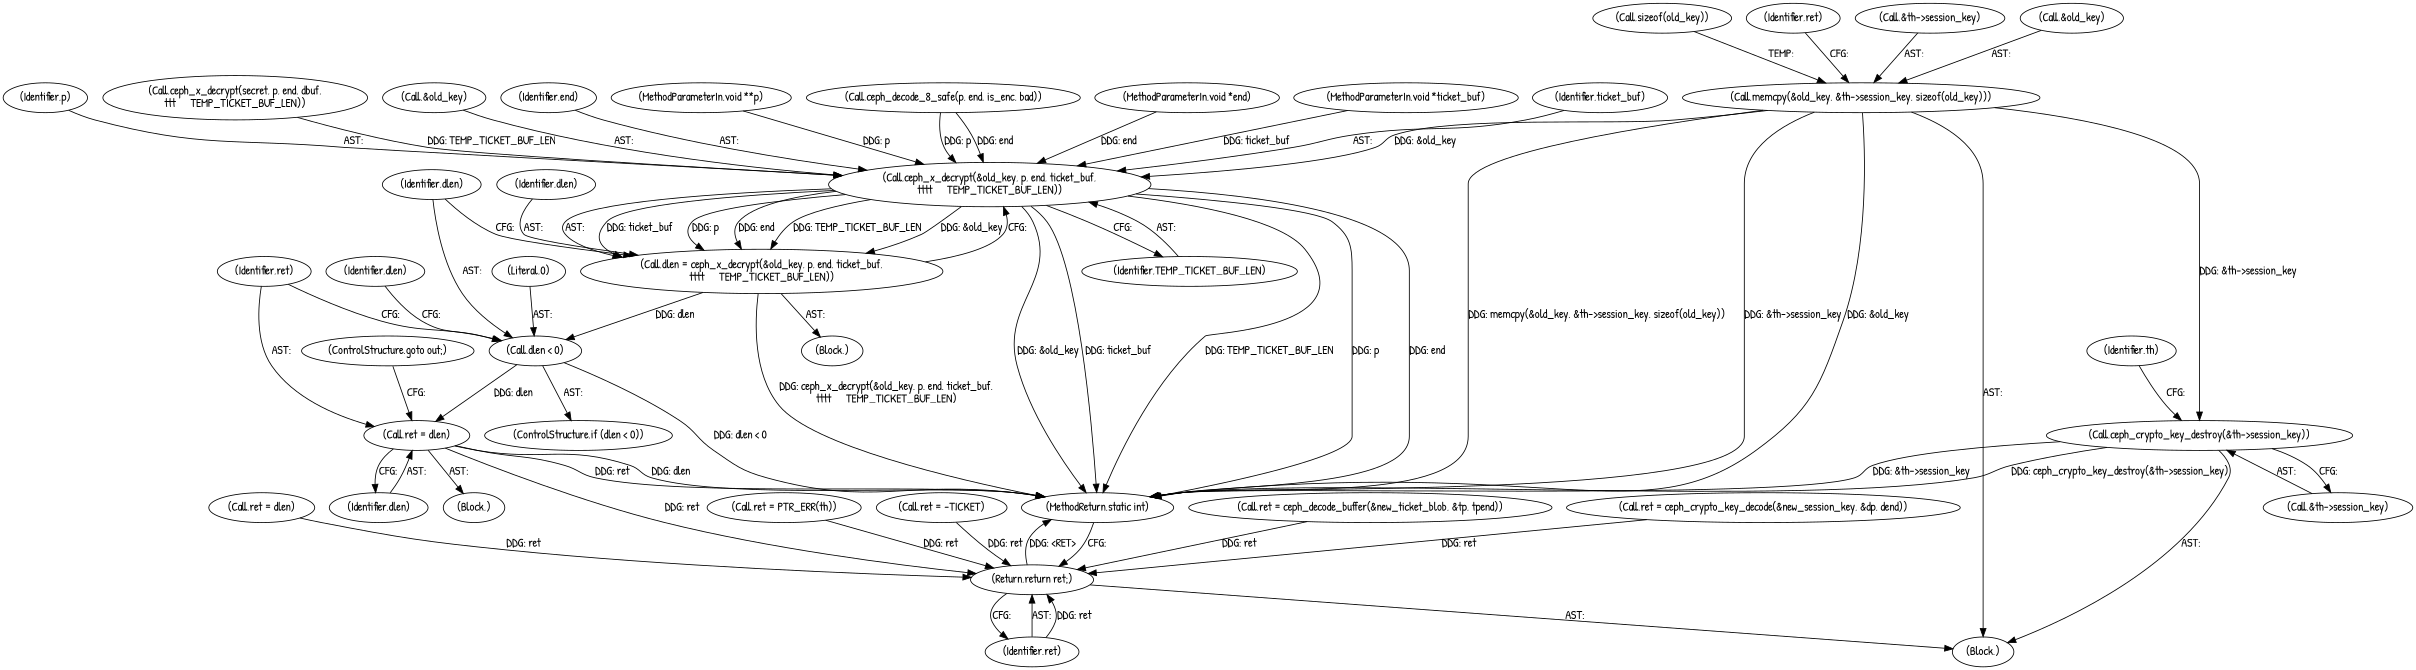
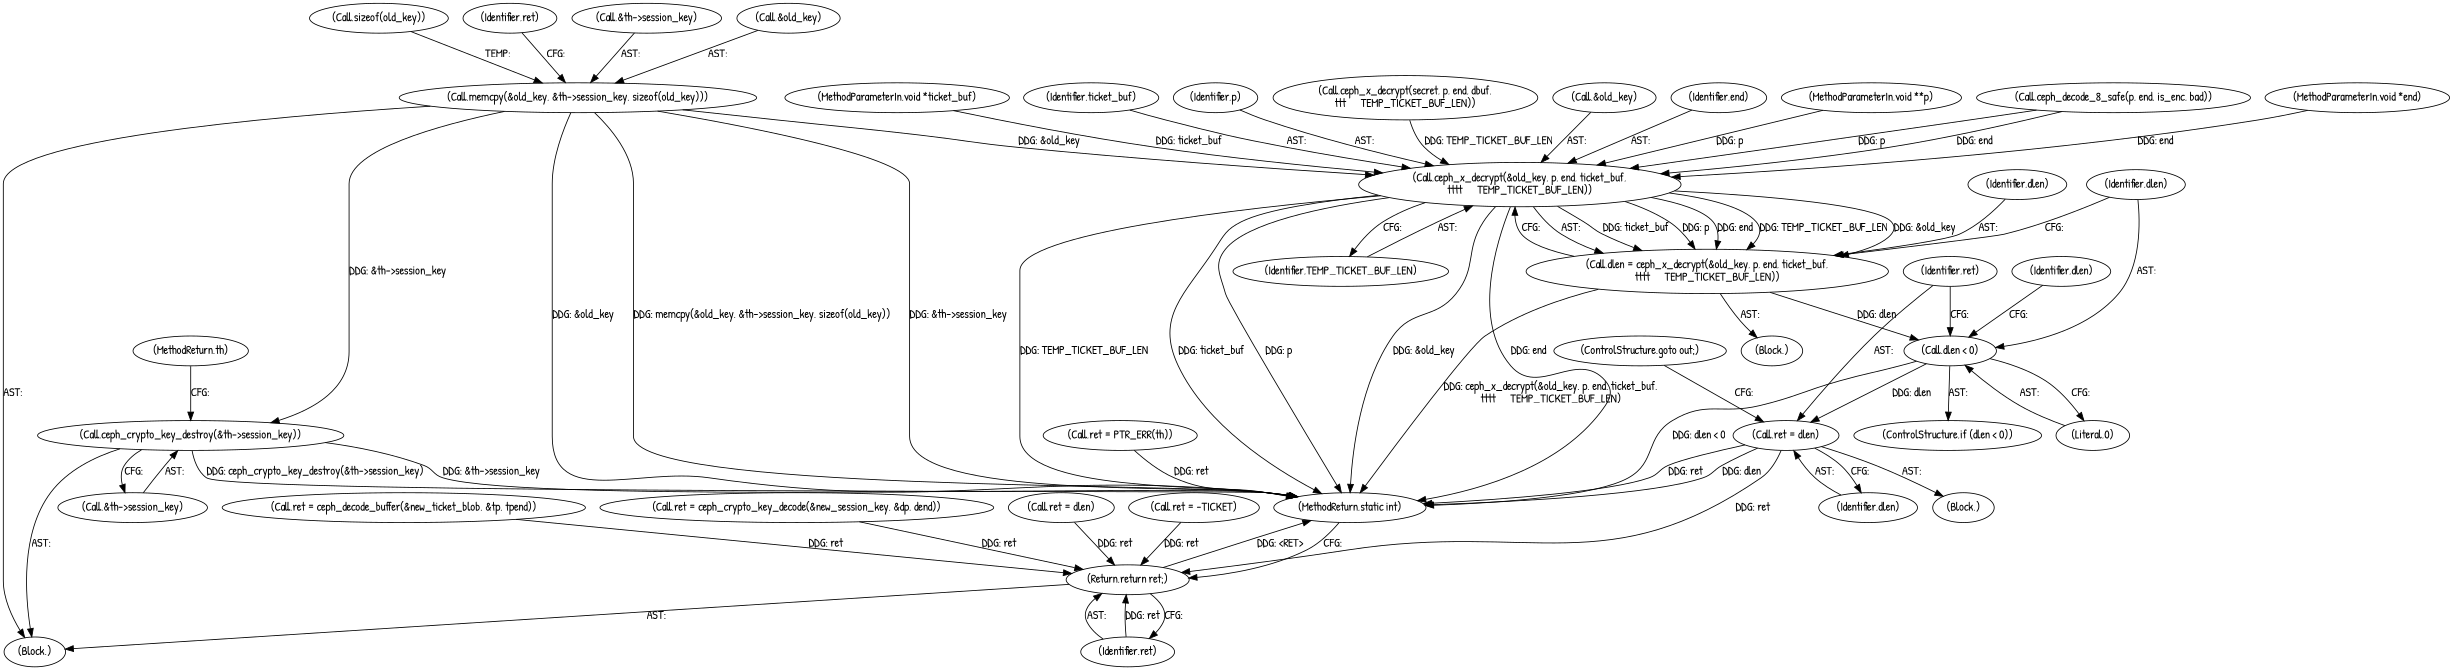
(2132, 351) -> (191, 351)
none -> (2040, 377)
(906, 543) -> (1182, 481)
